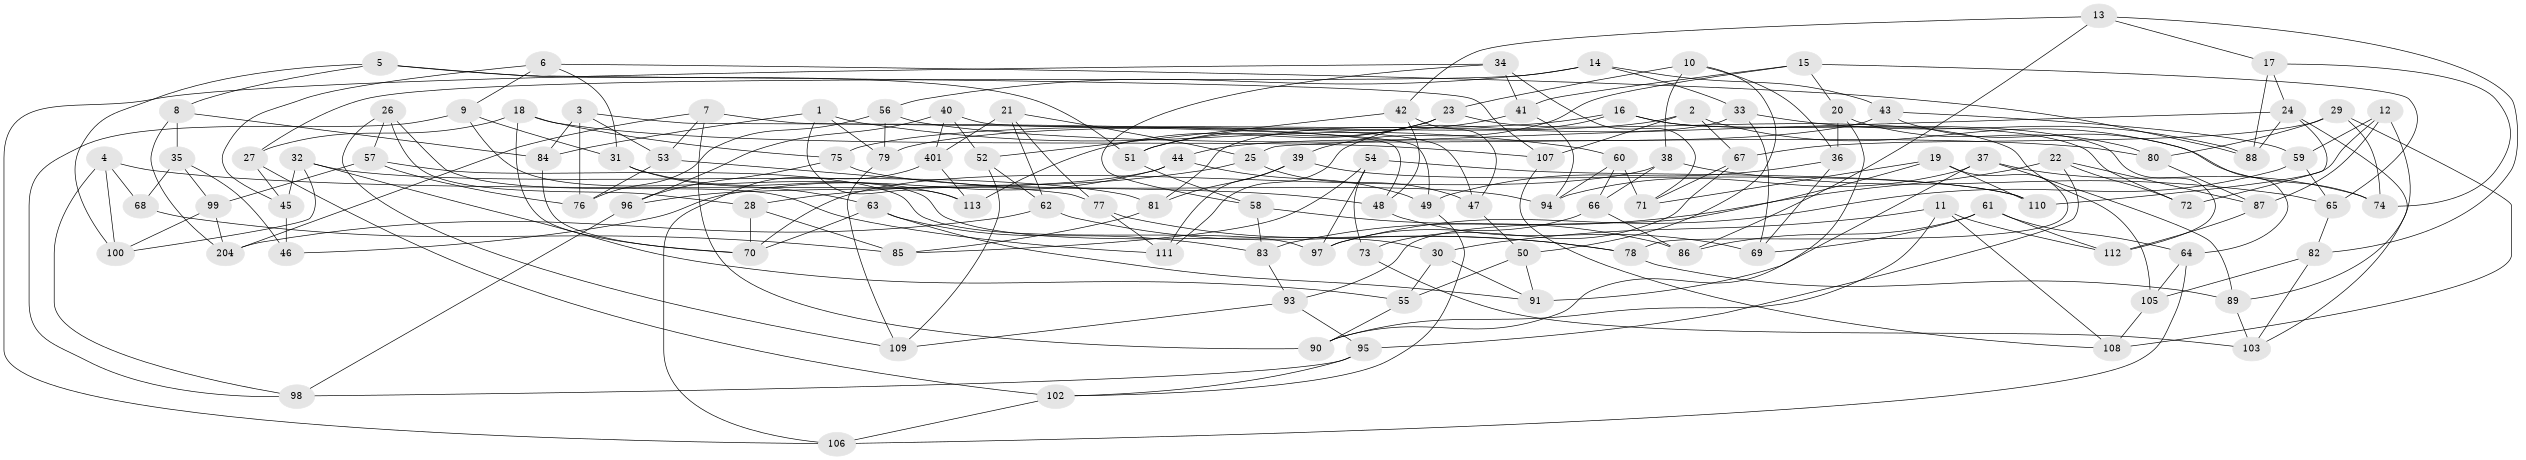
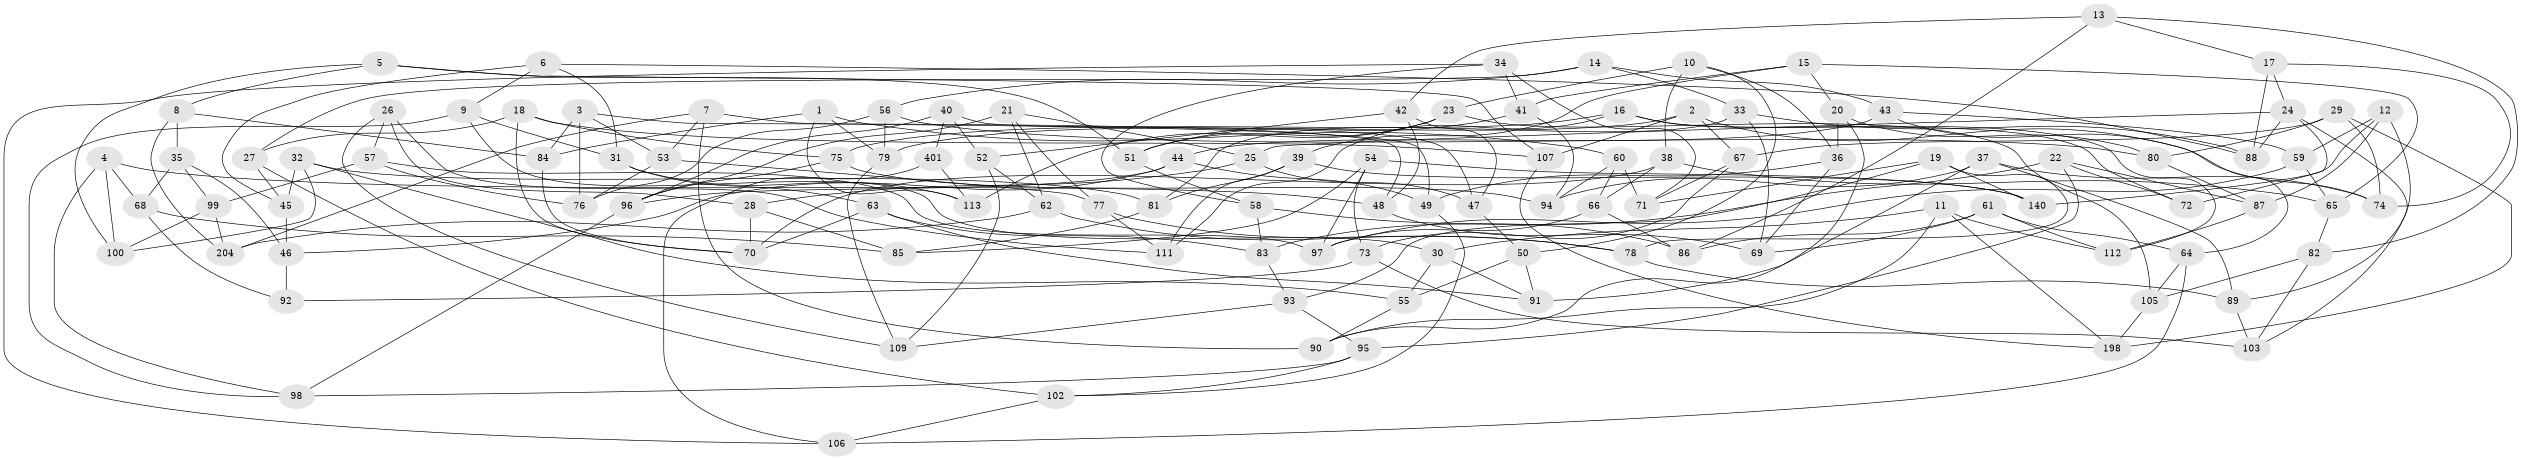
(971, 135) -> (814, 147)
(2038, 206) -> (2038, 206)
none -> (286, 301)
(2112, 349) -> (2112, 349)
